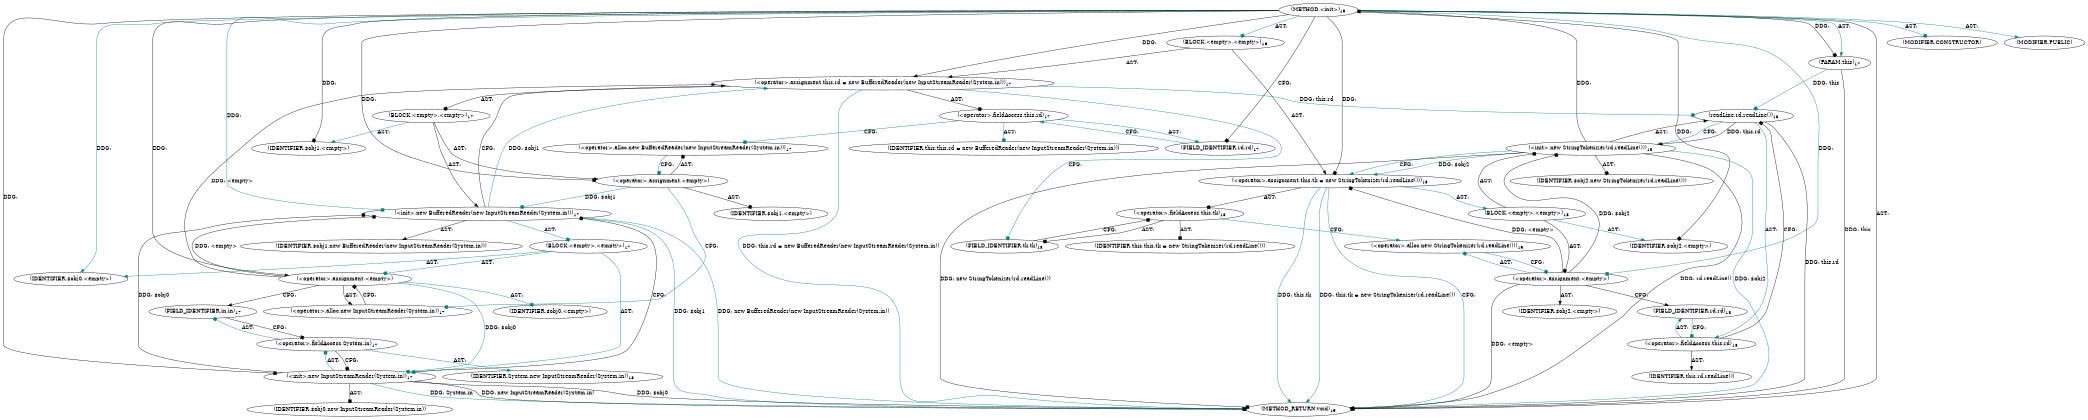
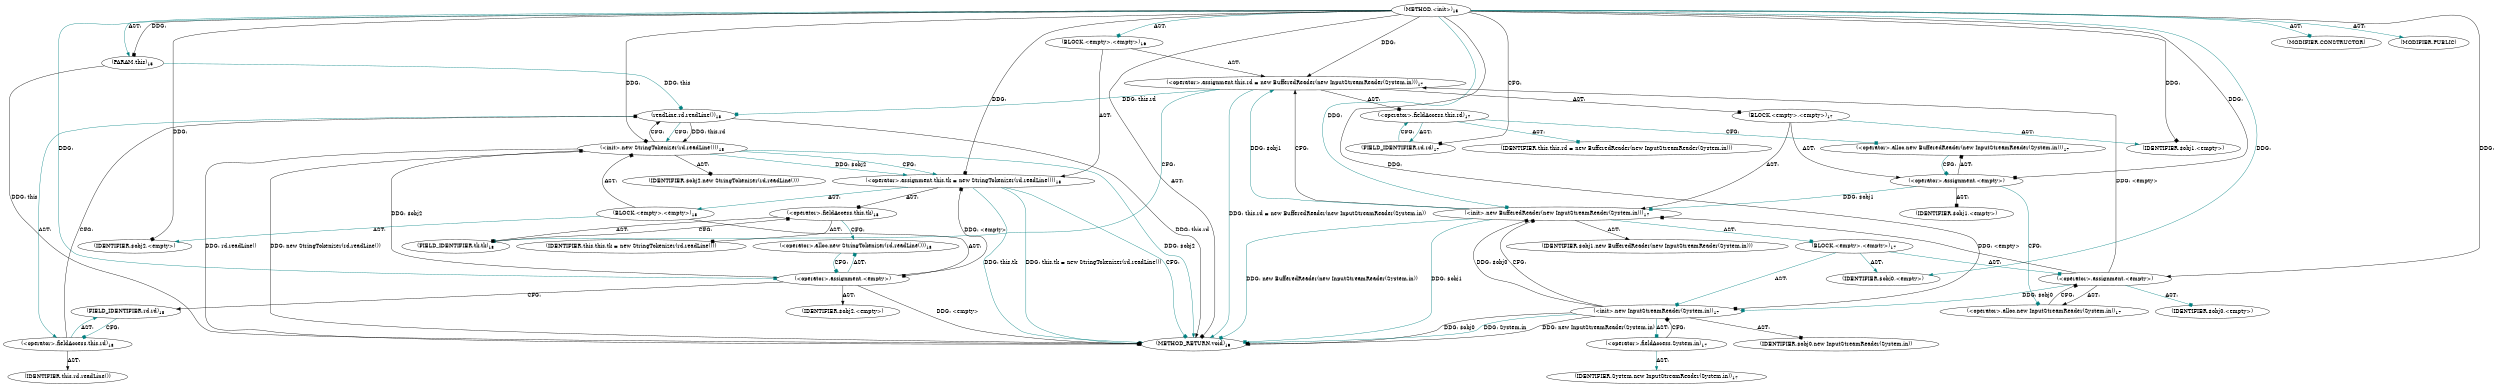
(1522, 23) -> (956, 20)
(1858, 62) -> (150, 62)
(1663, 132) -> (659, 132)
(1521, 246) -> (929, 246)
(203, 312) -> none
(632, 376) -> (1735, 376)
